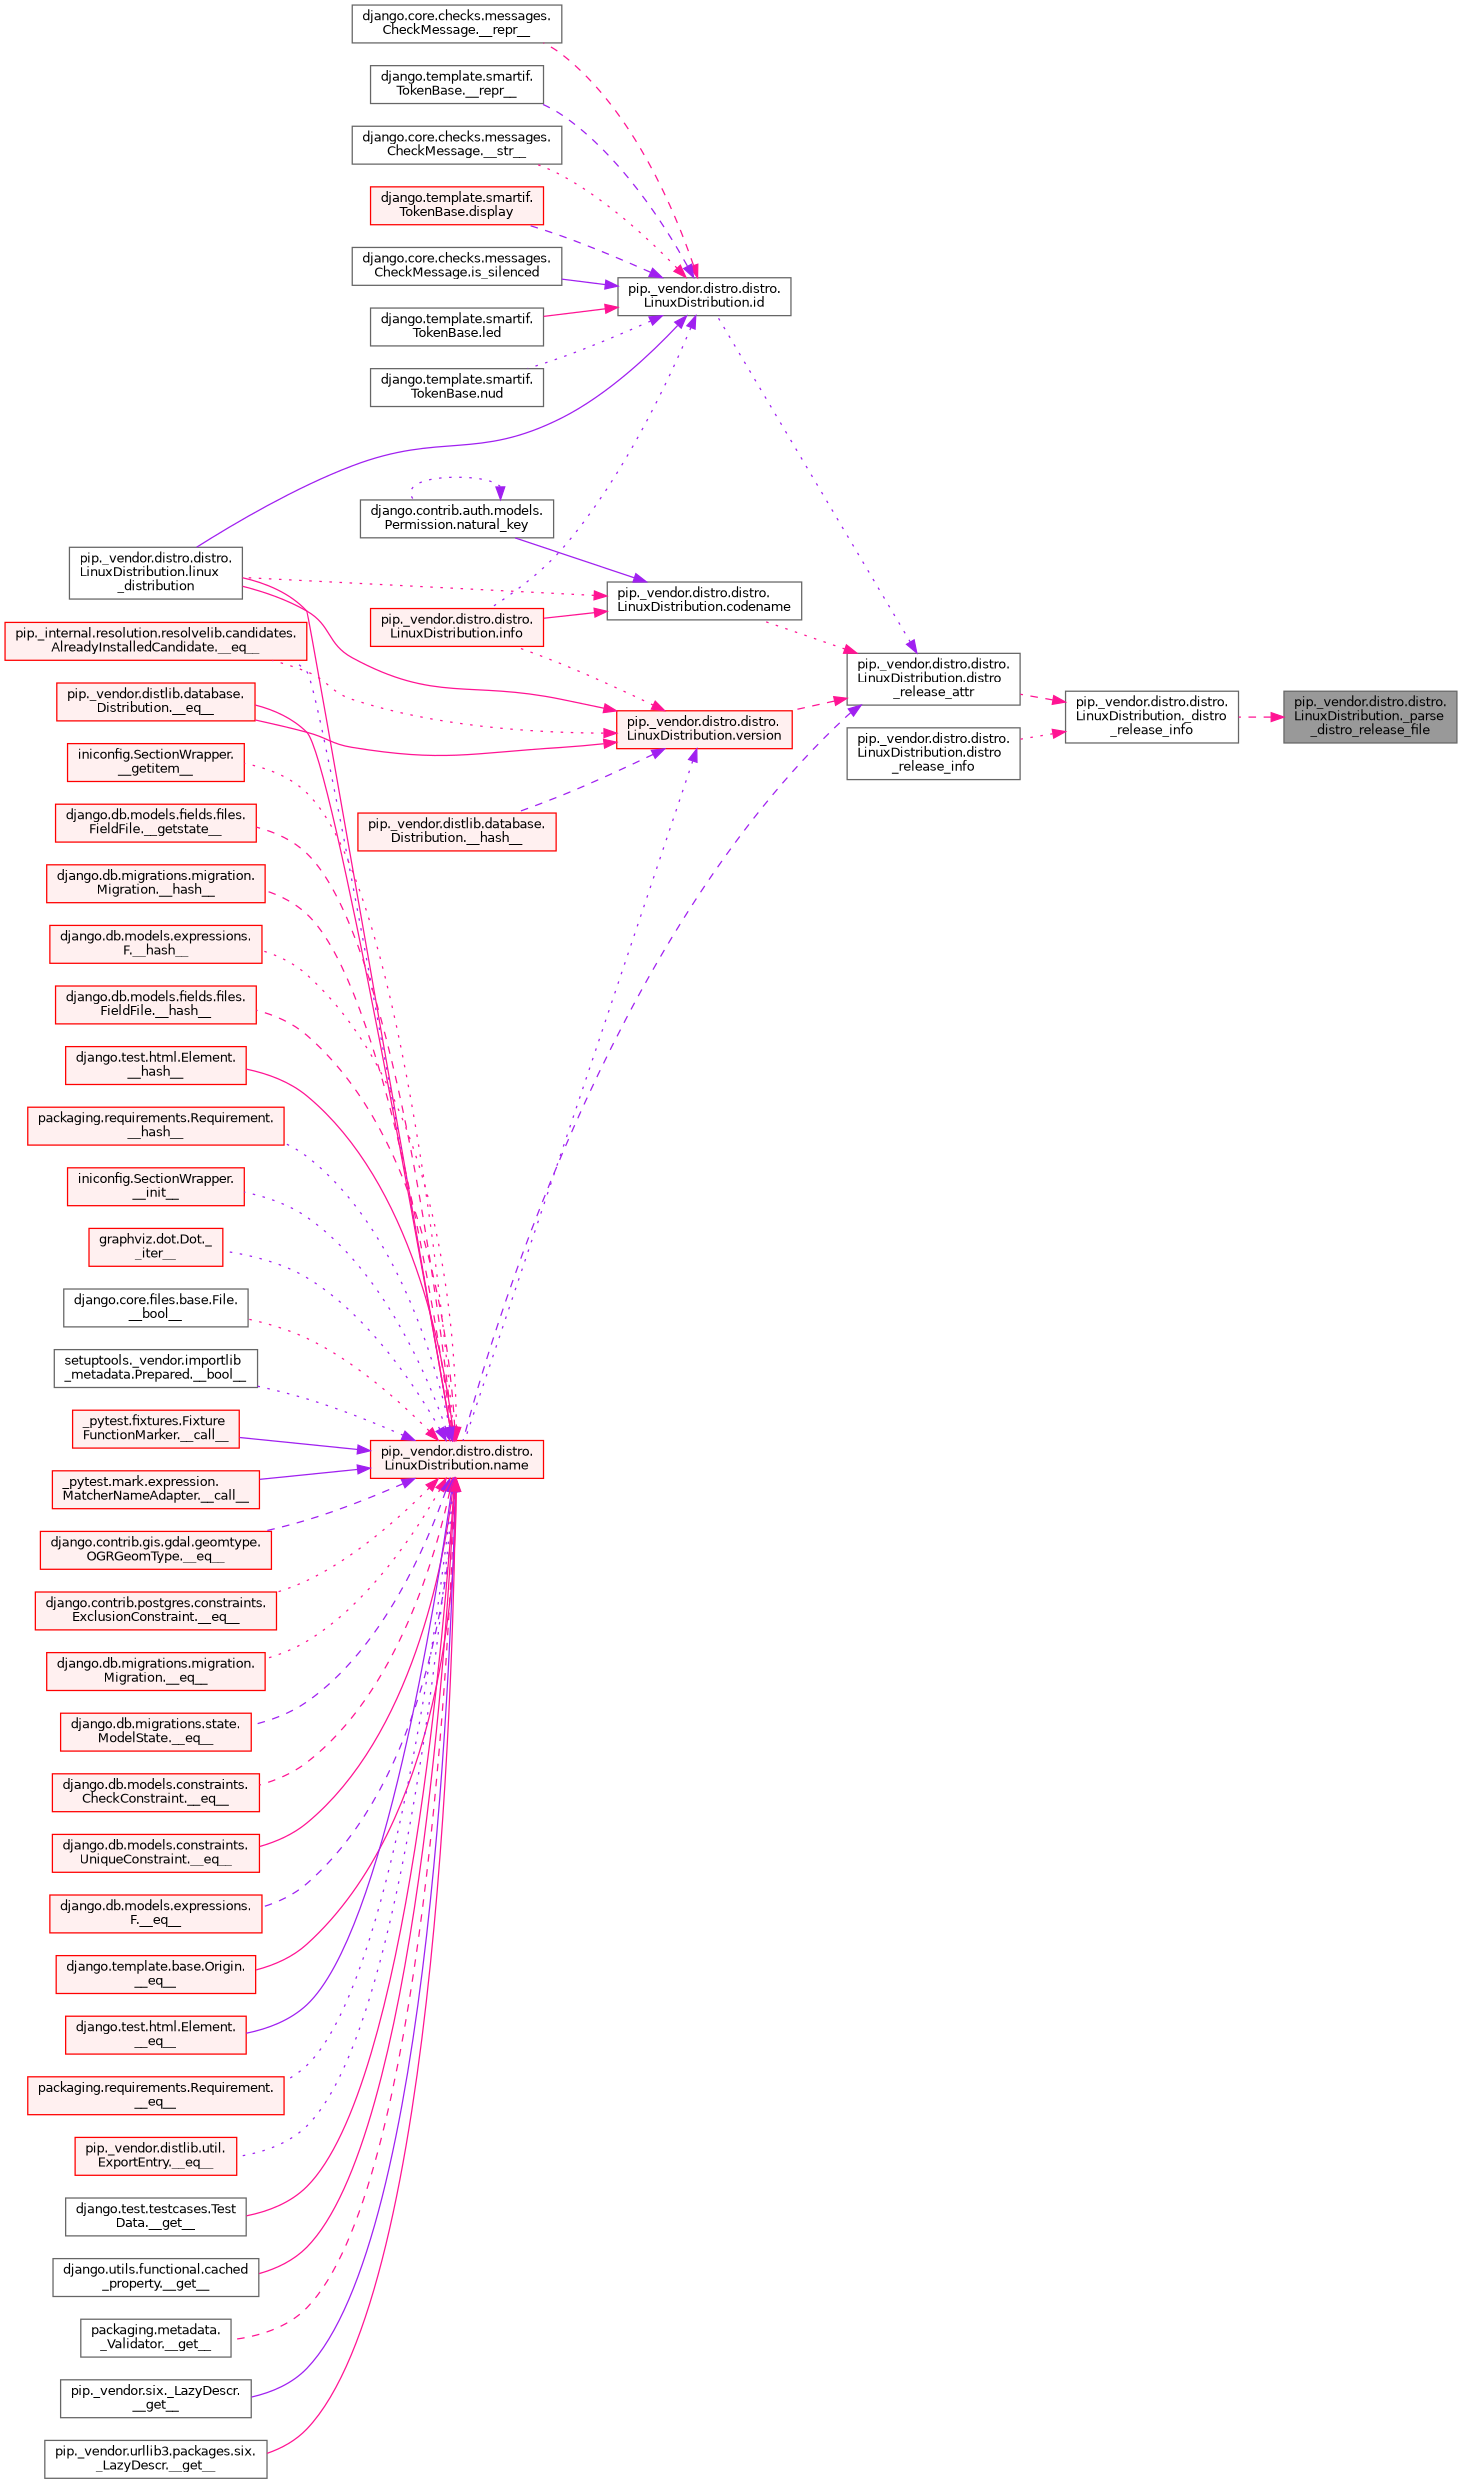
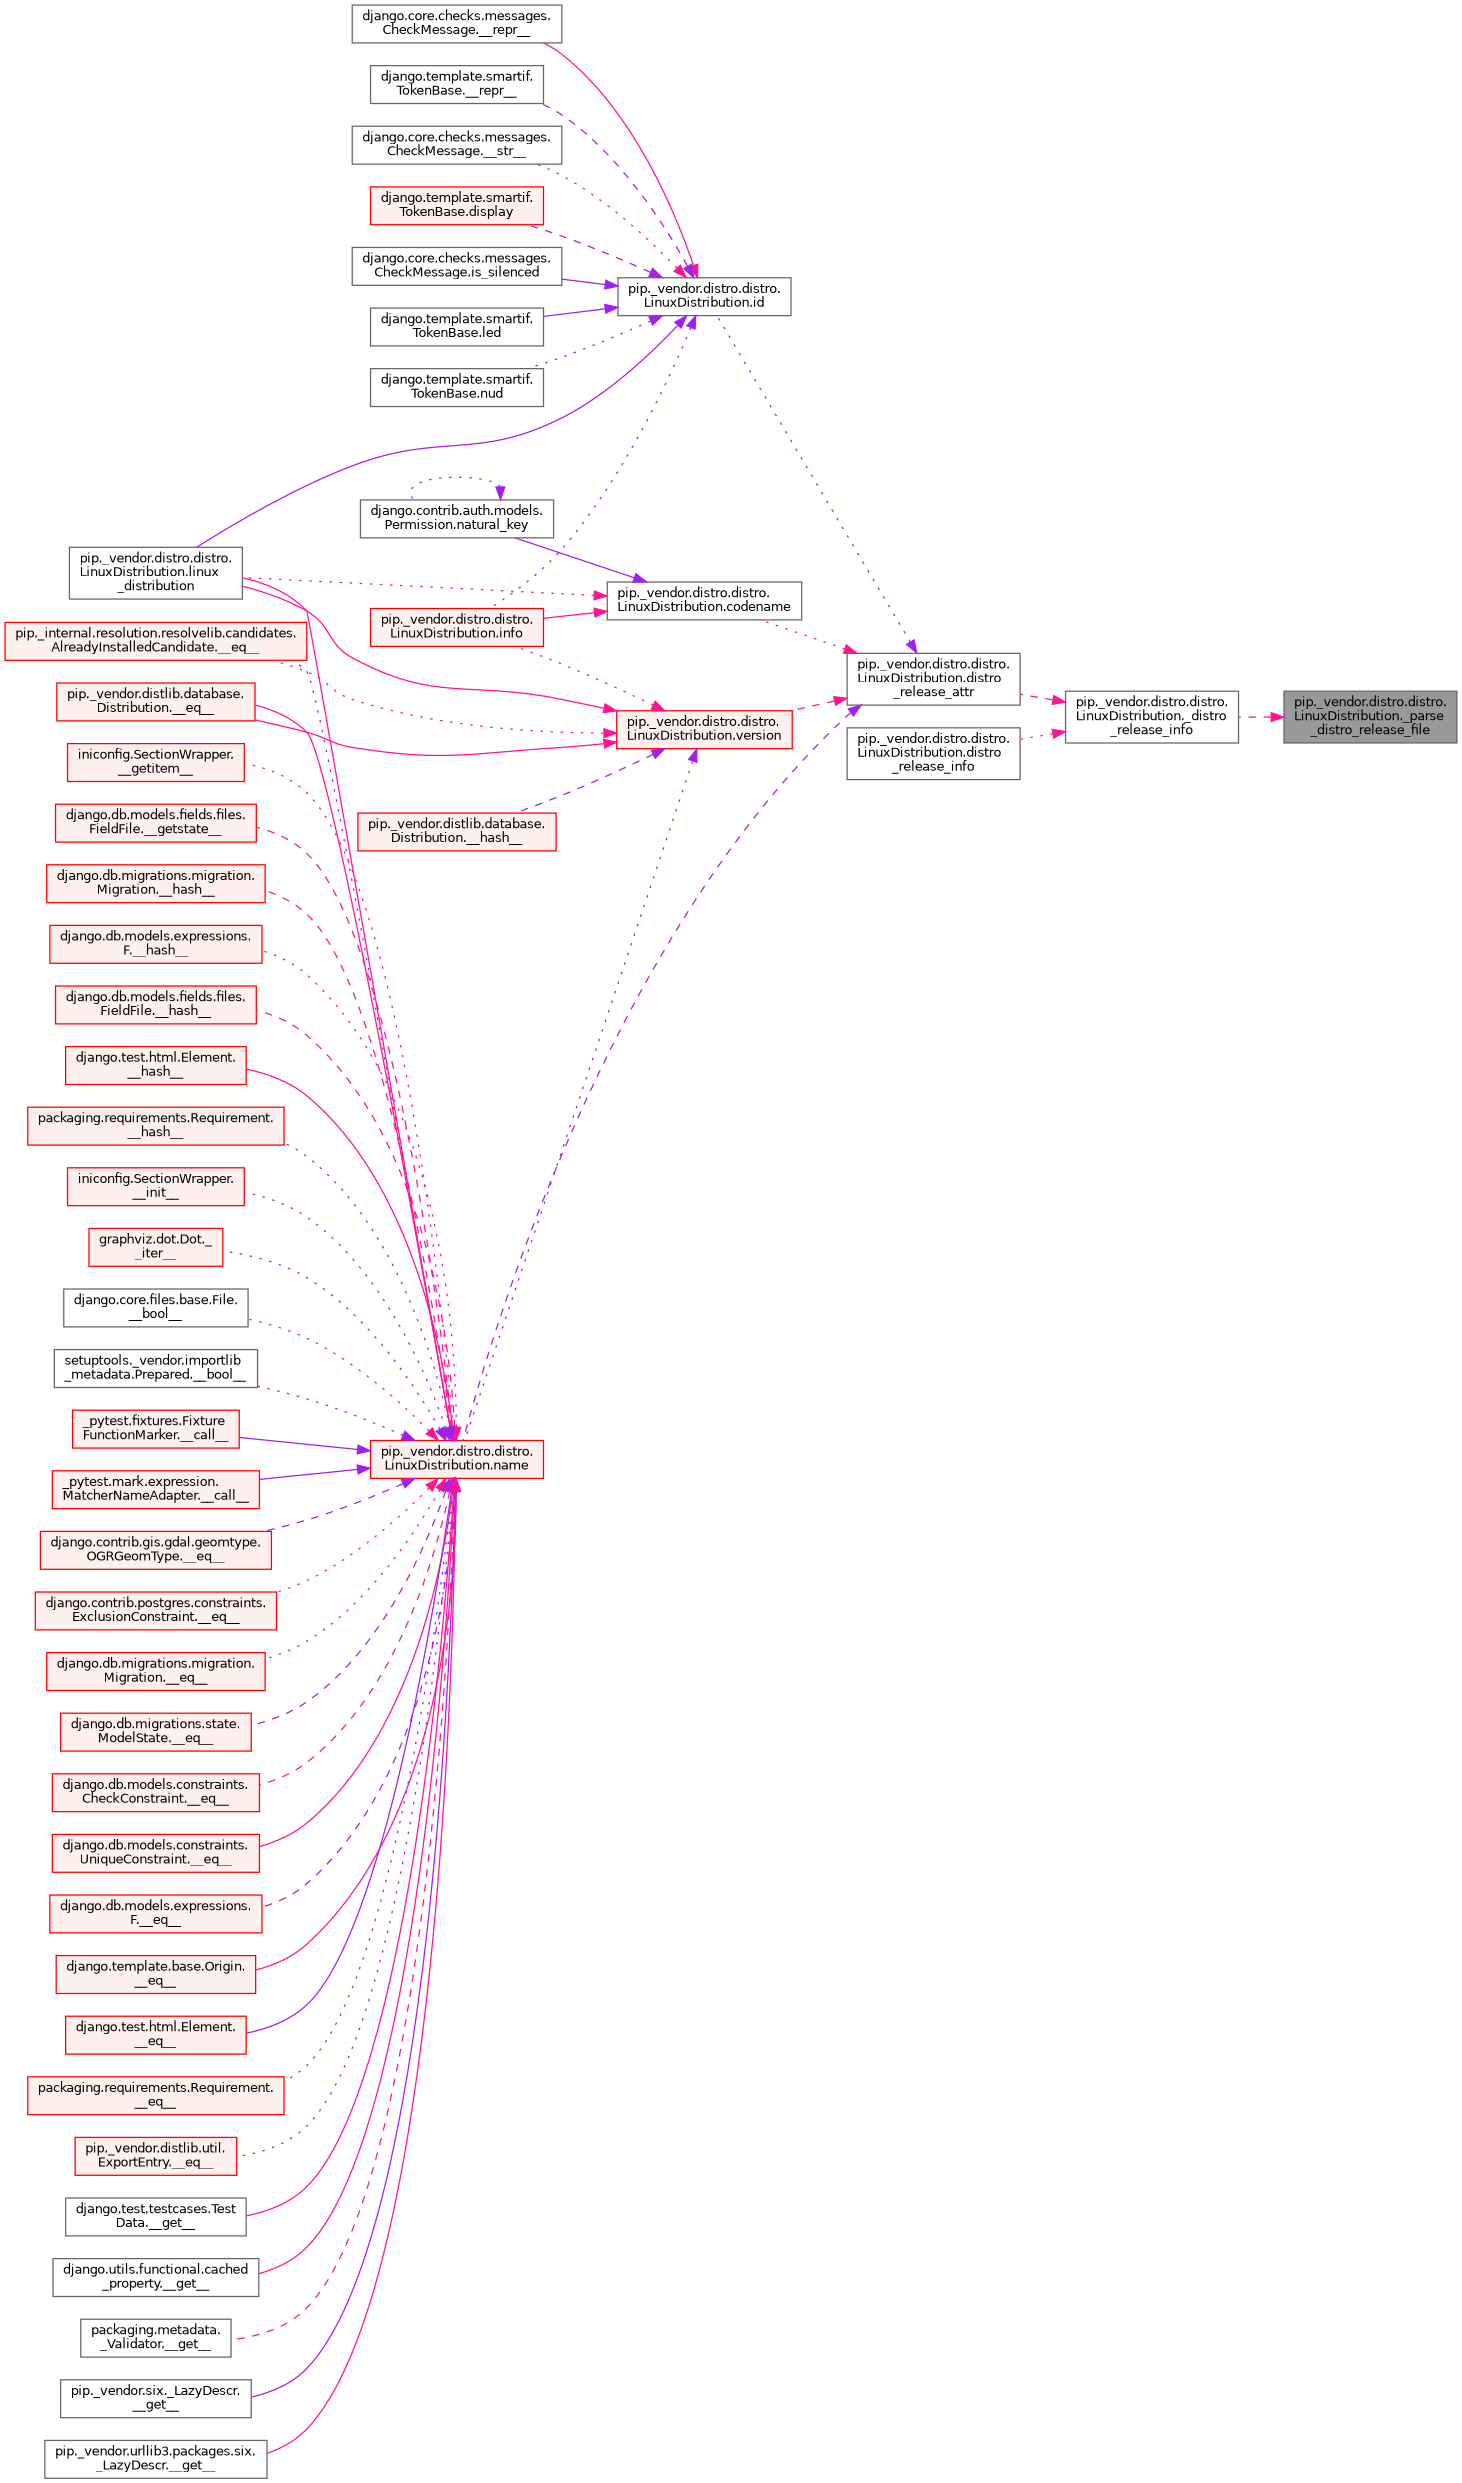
(636, 142) -> (636, 142)
(575, 313) -> (575, 313)
